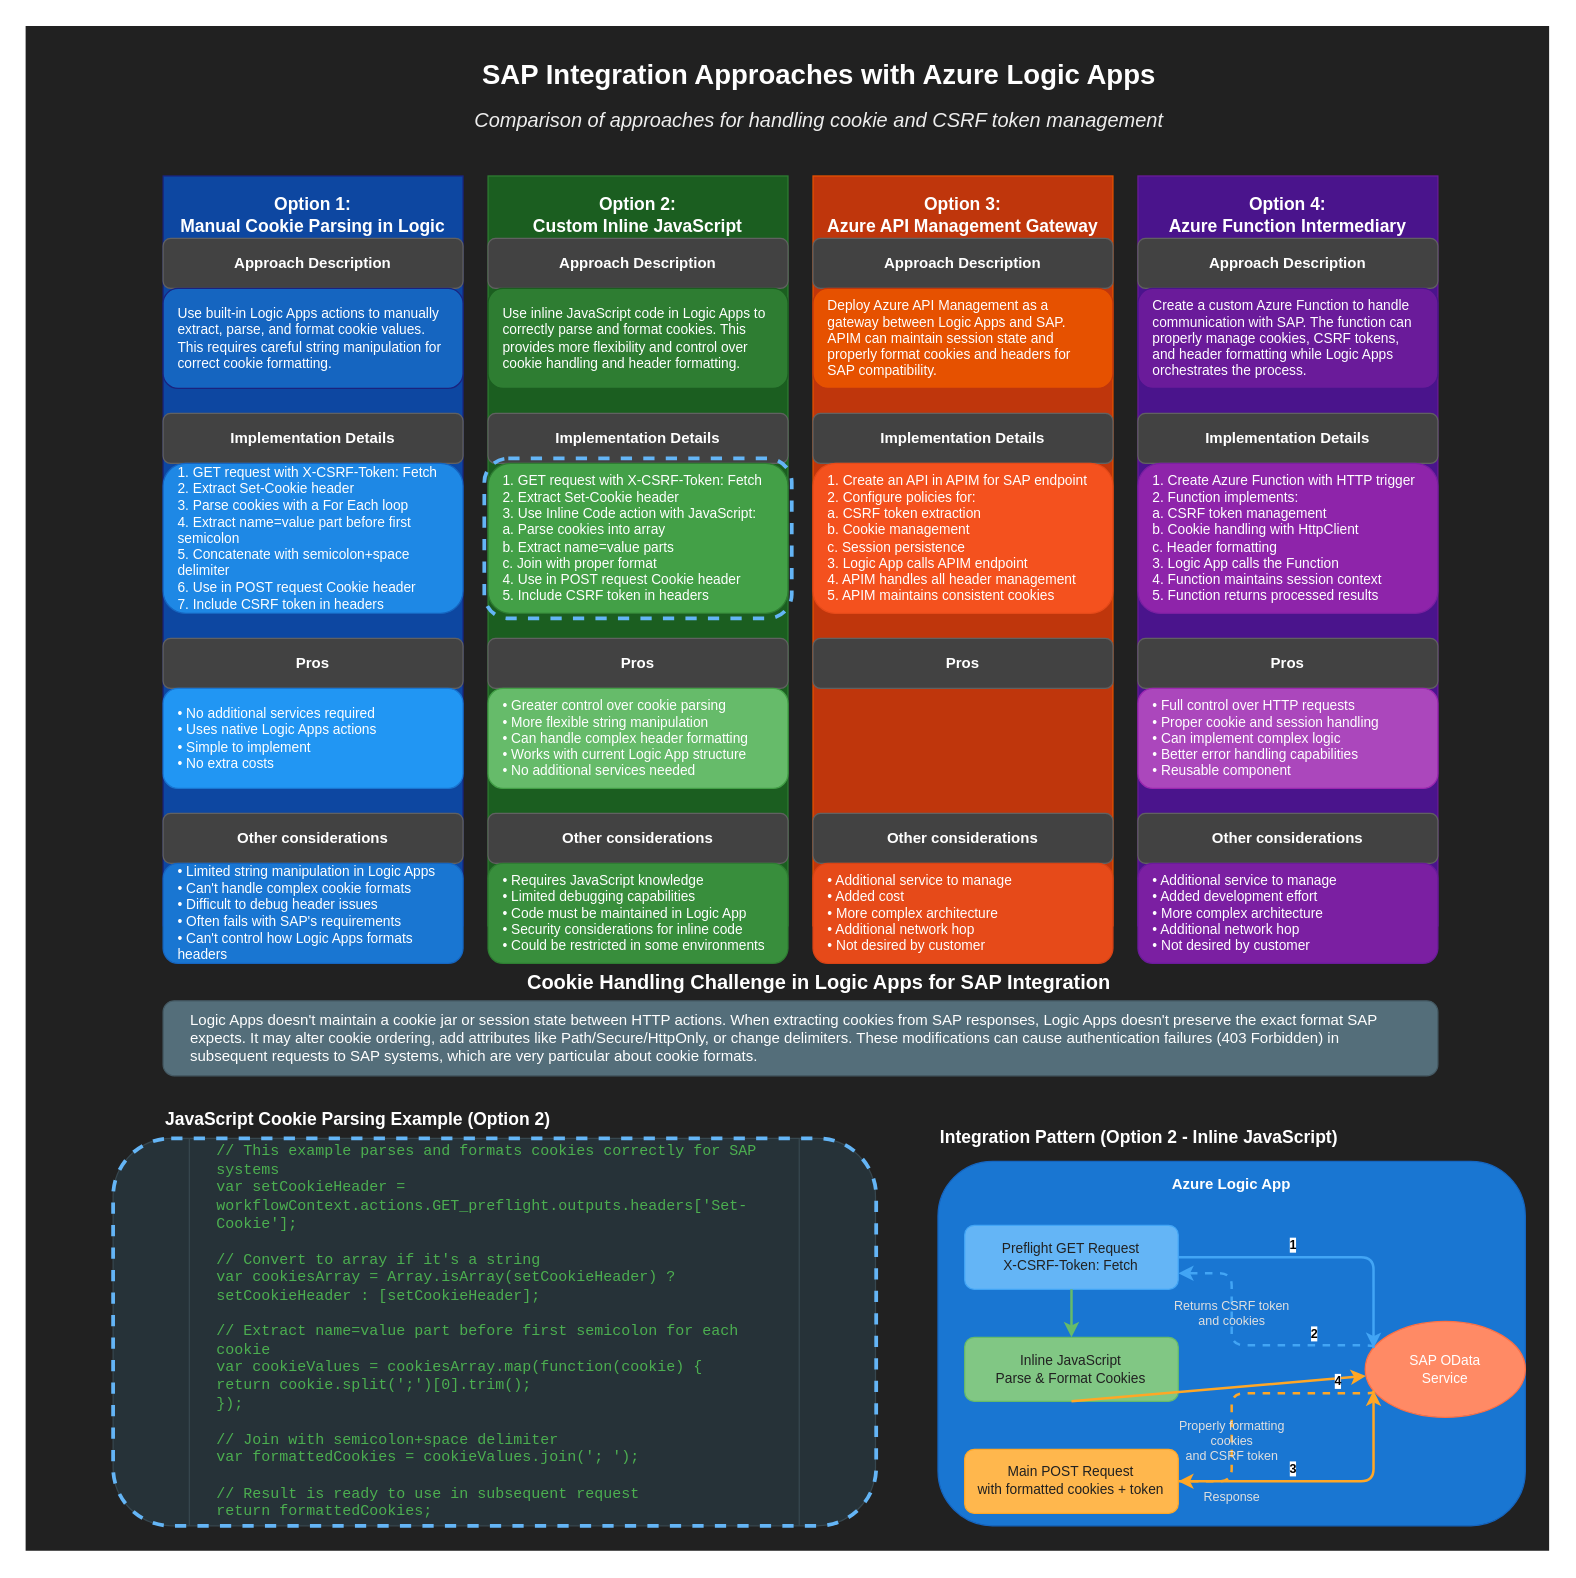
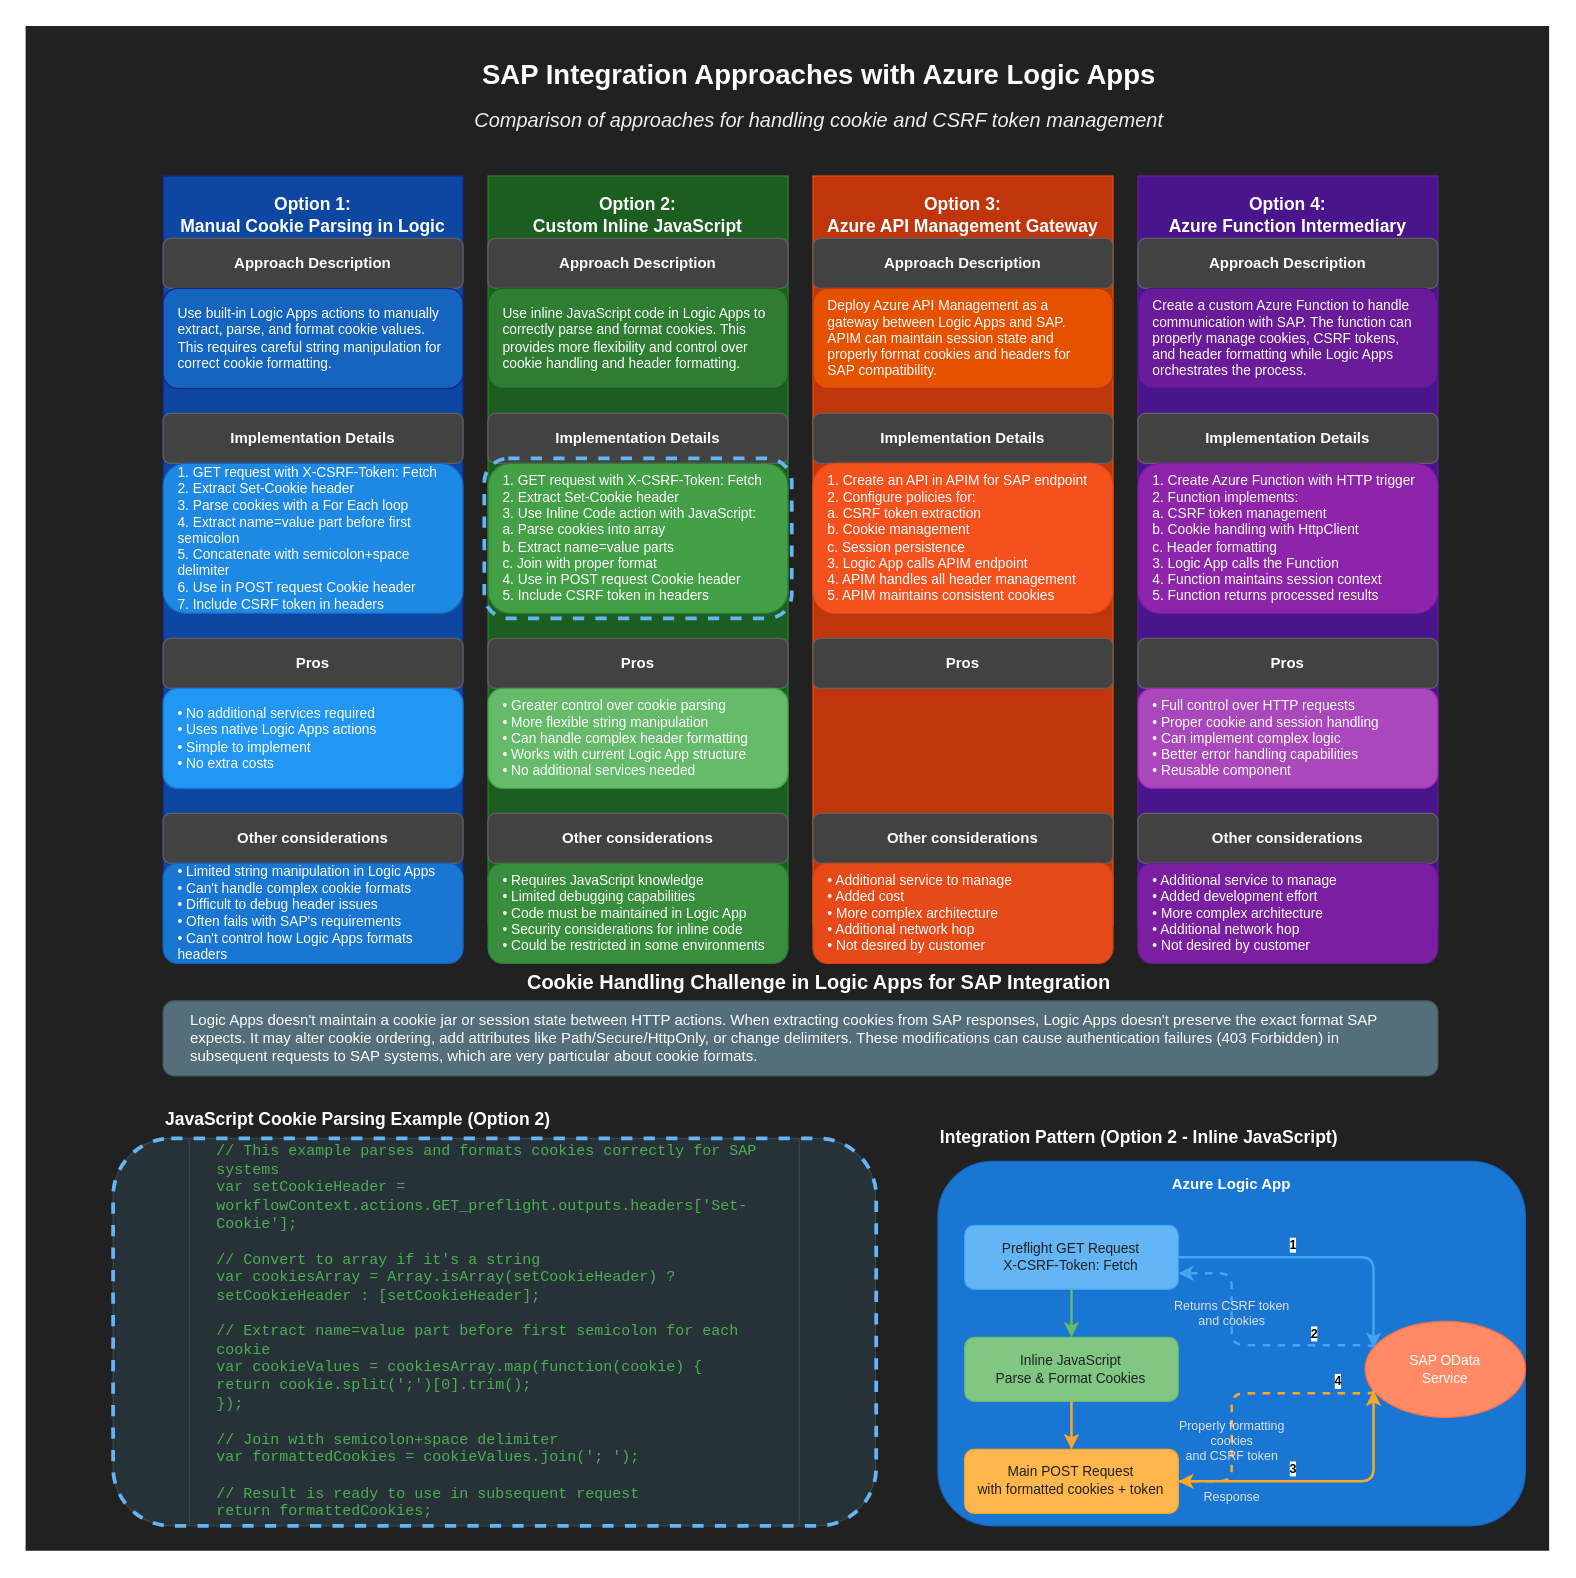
(1213, 1389) -> (1072, 1419)
